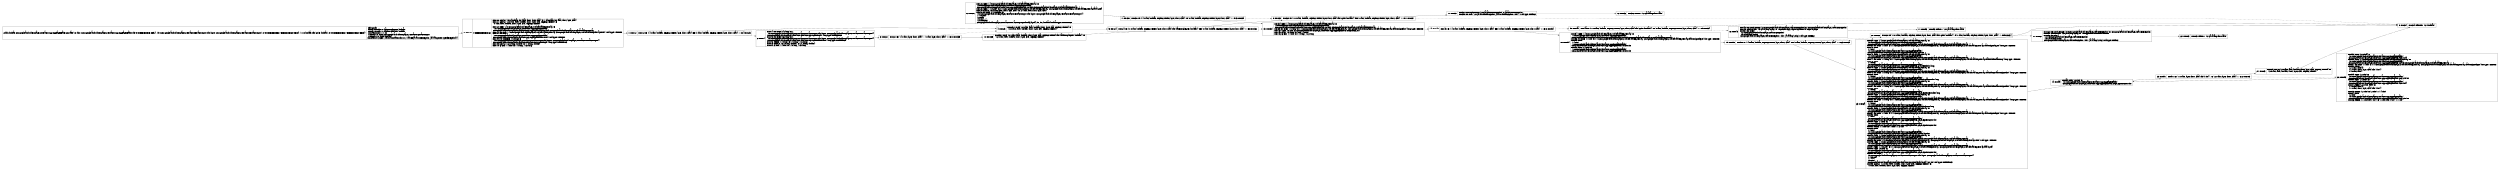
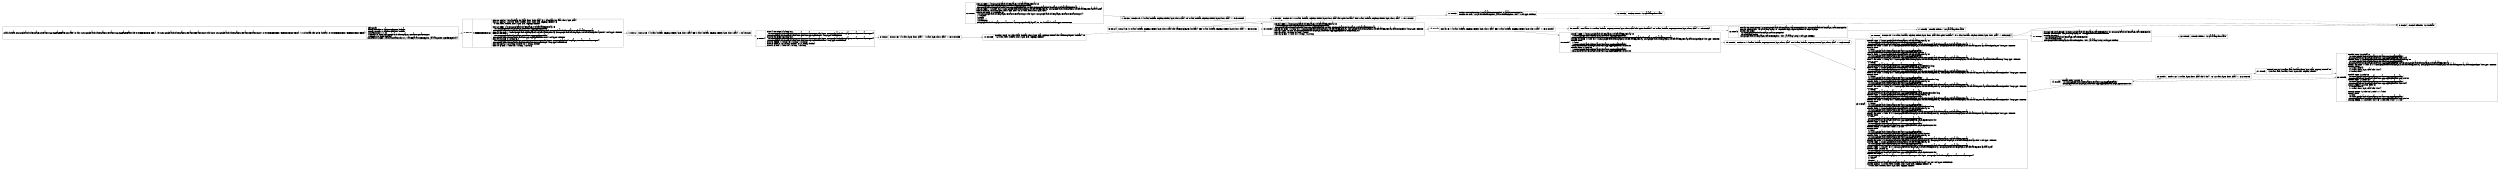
(1034, 29) -> none
(507, 39) -> (505, 39)
(2354, 46) -> (2333, 73)
